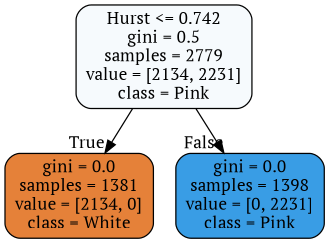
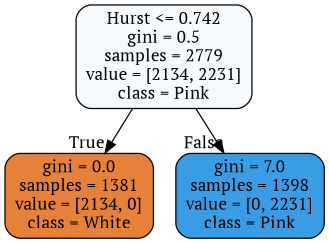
(250, 196) -> (250, 196)
